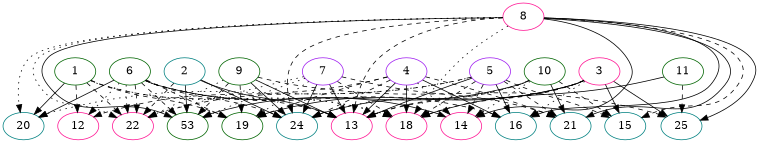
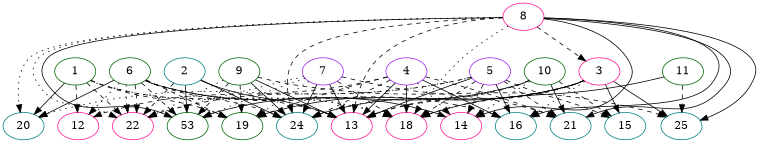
(713, 43) -> (558, 42)
